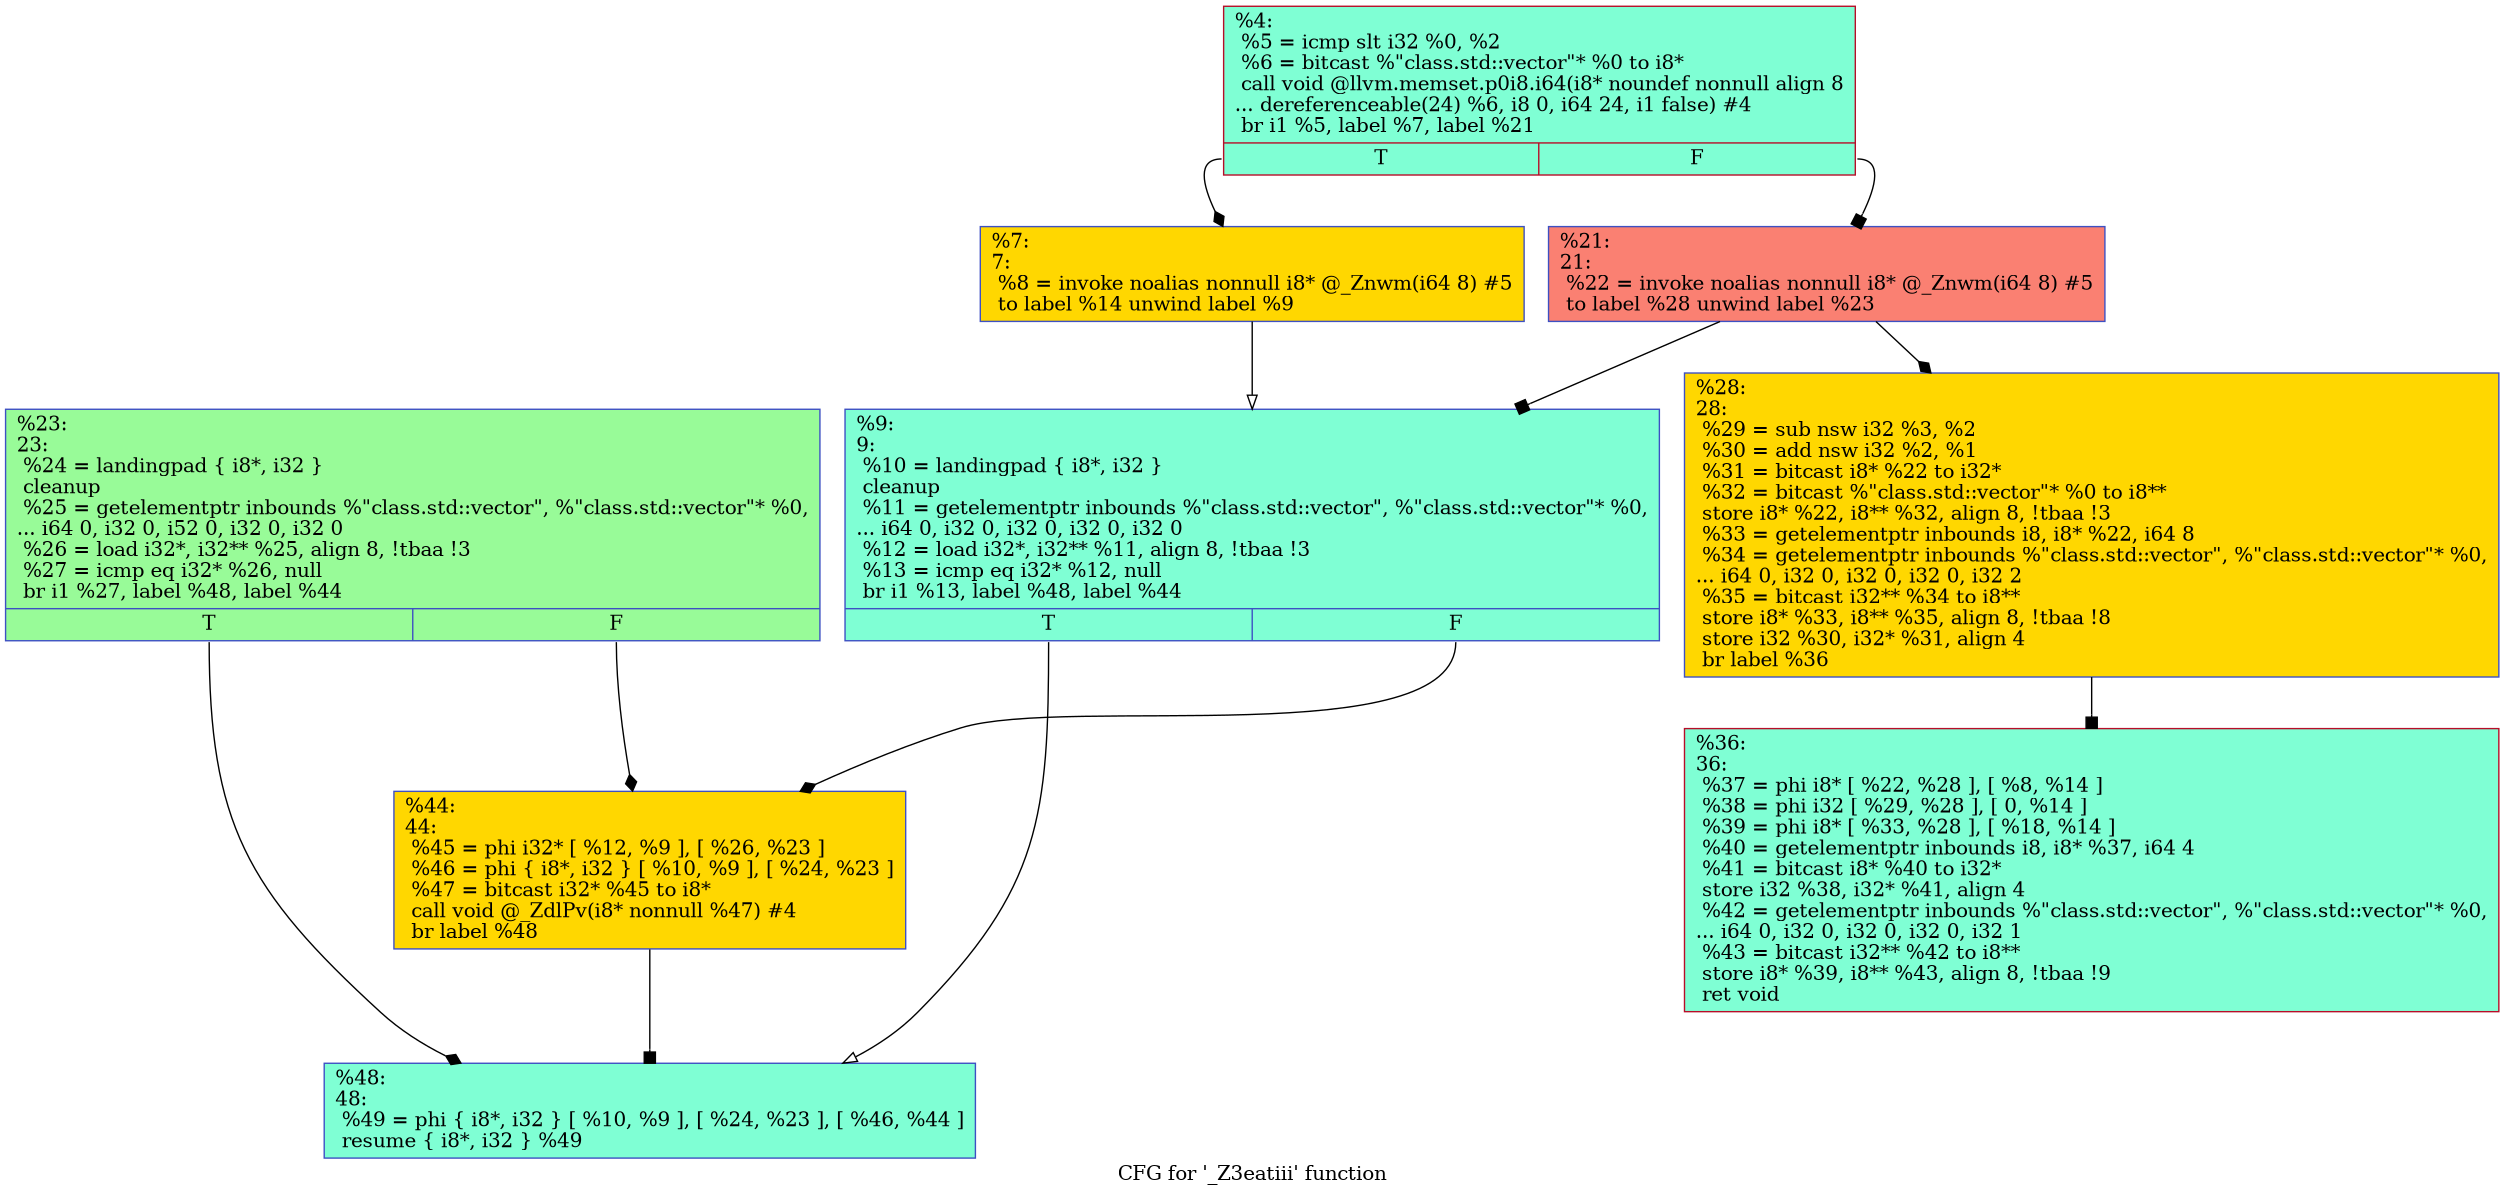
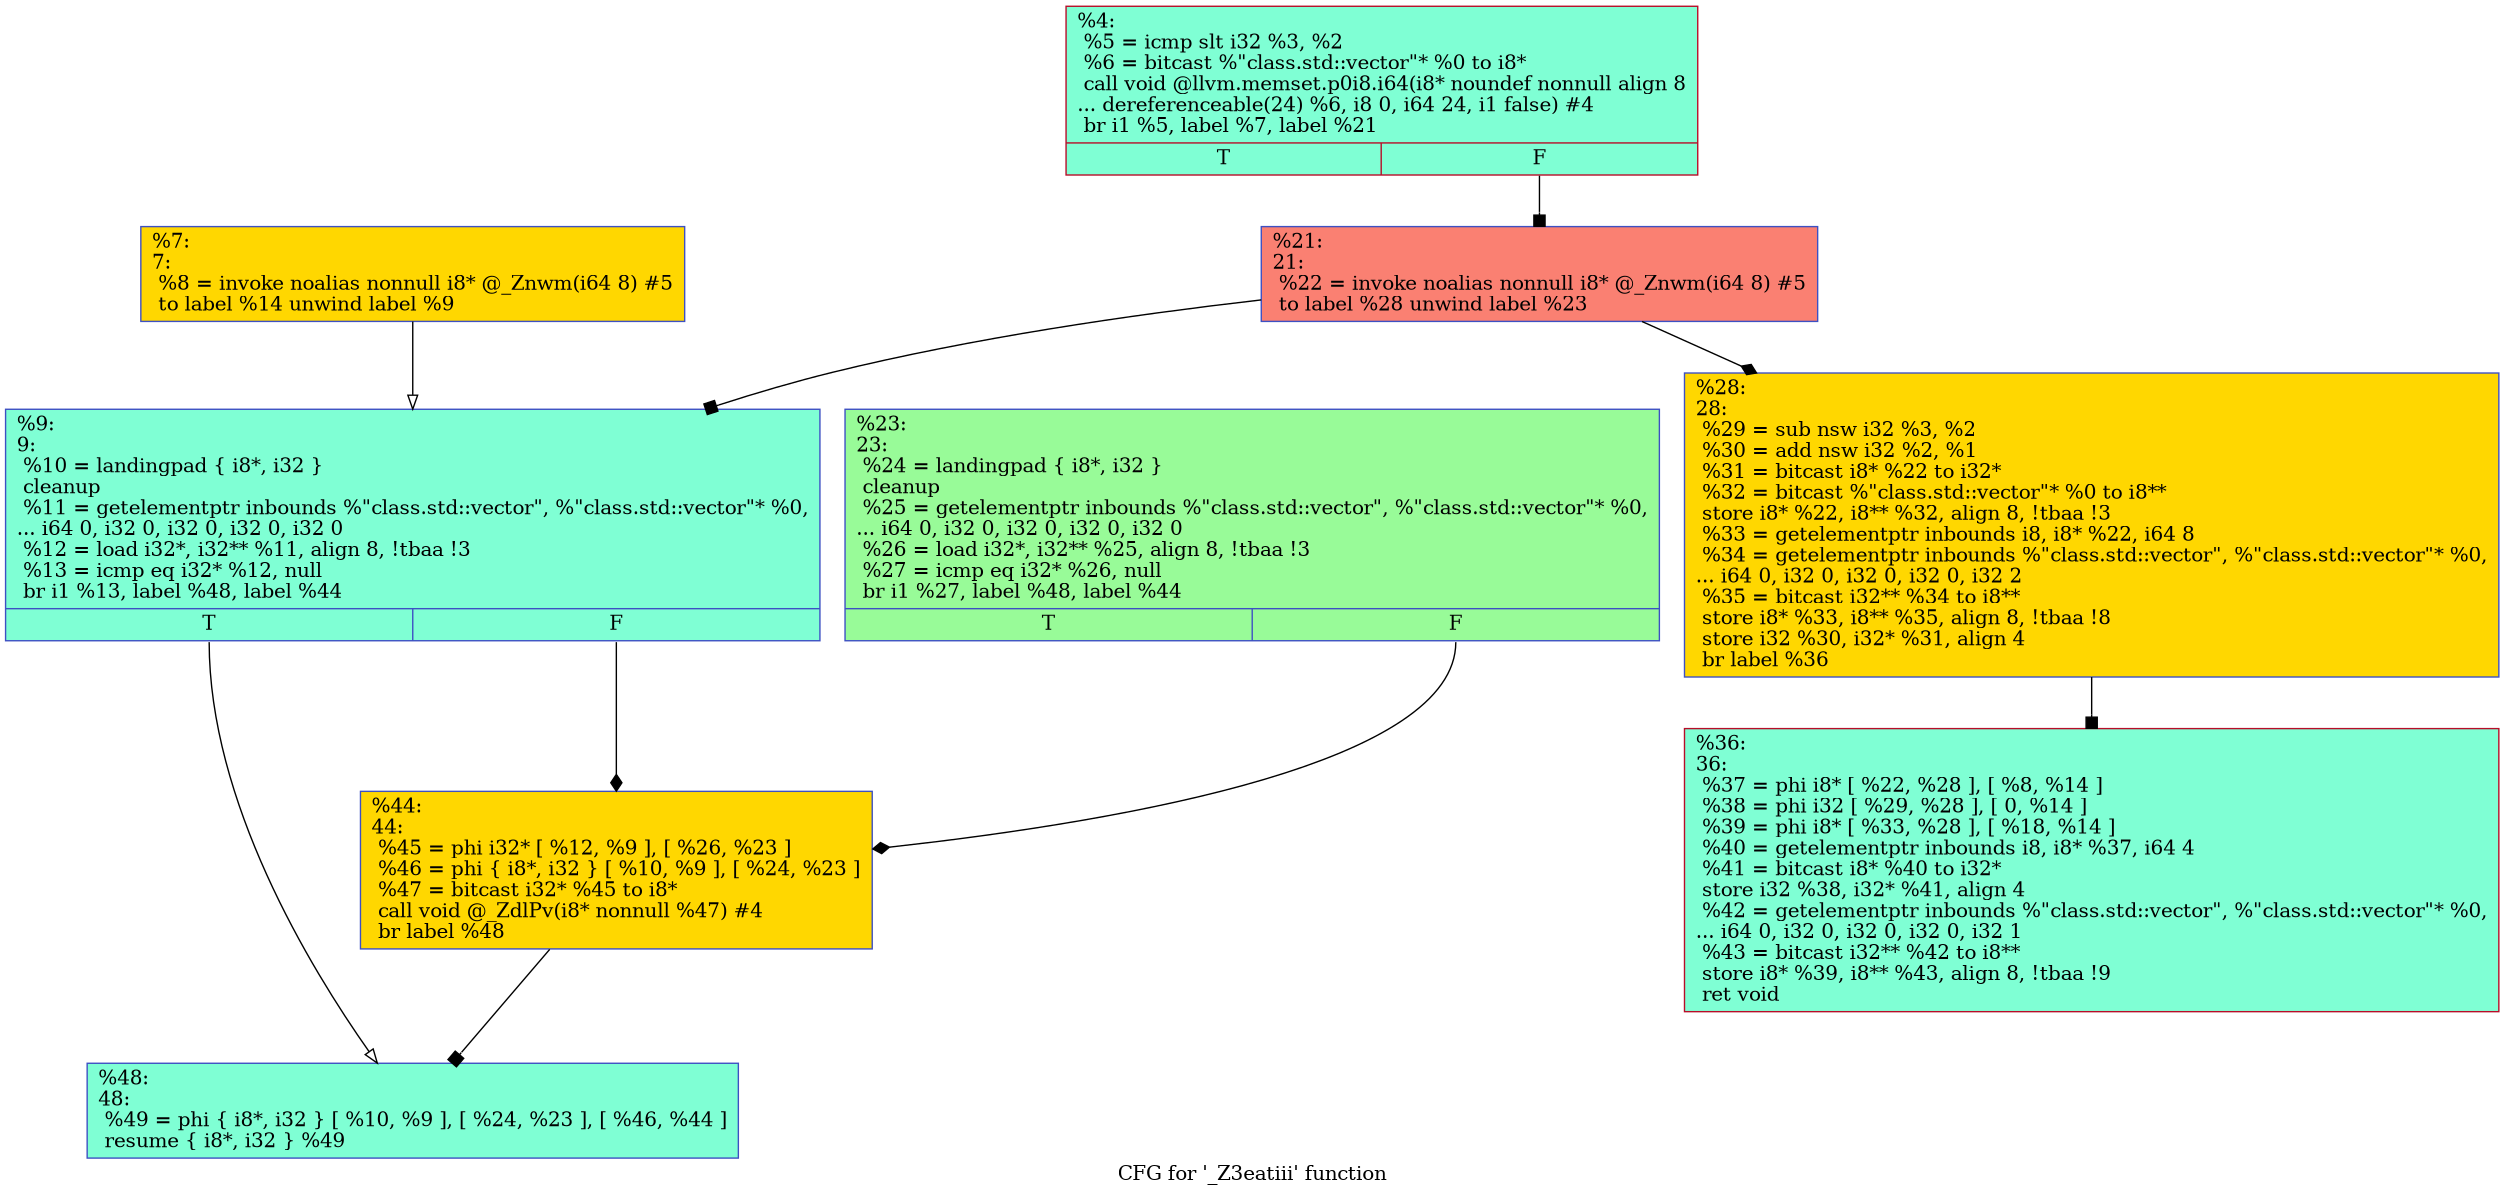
(1368, 43) -> (1210, 43)
(1205, 181) -> none
(181, 529) -> (1020, 529)
(265, 884) -> none
